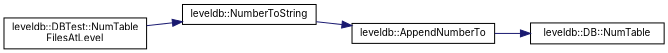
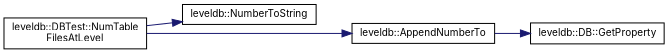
(329, 23) -> (244, 33)
(597, 33) -> (597, 33)
